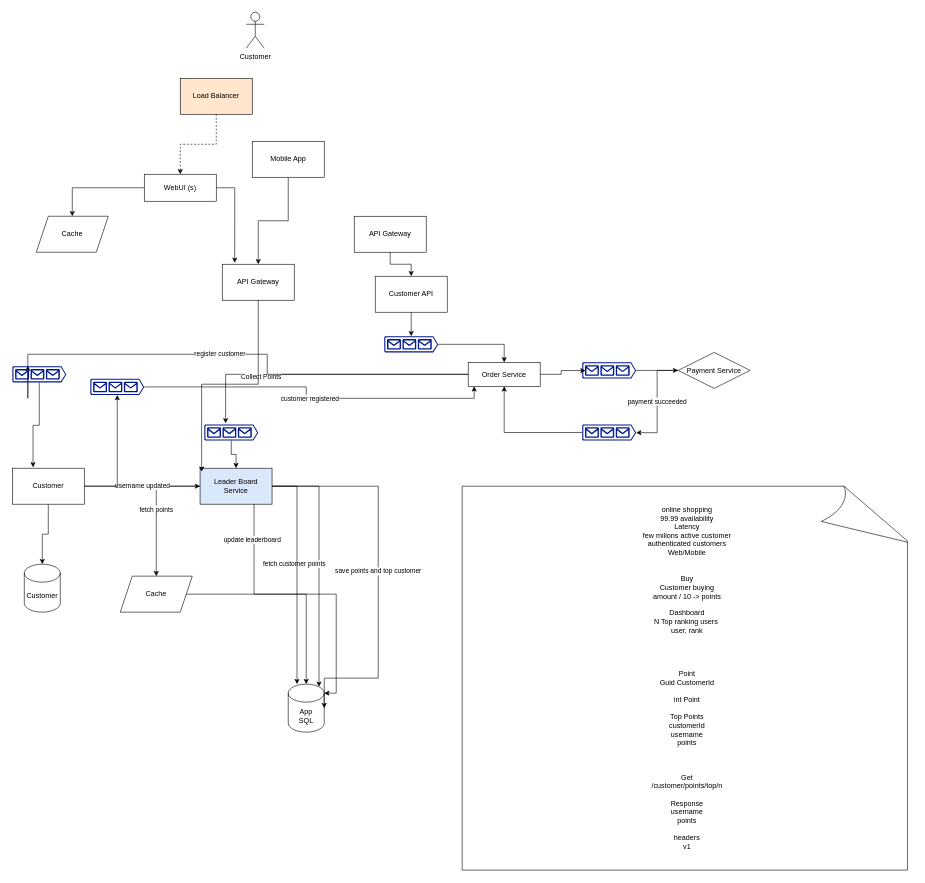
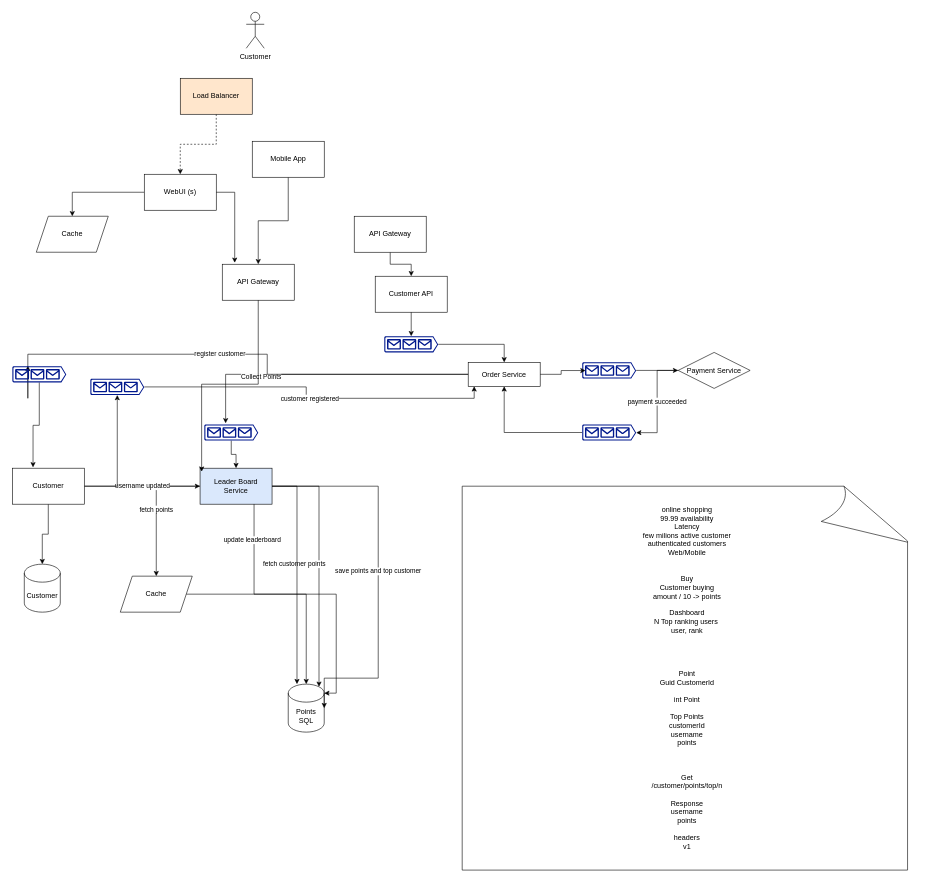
(180, 188) -> (180, 192)
(306, 716) -> (306, 716)
